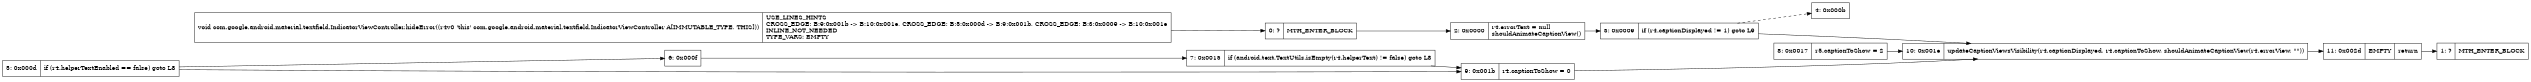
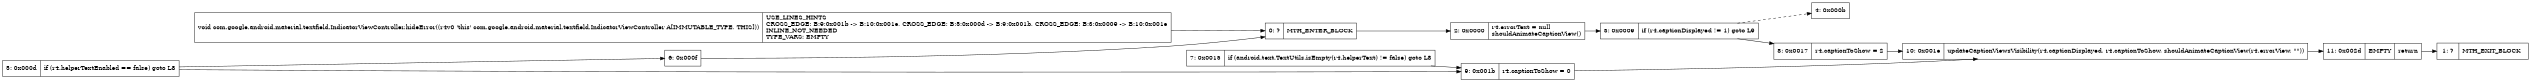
(1862, 38) -> (1753, 41)
(1849, 51) -> (1849, 51)
(2492, 51) -> (2492, 51)
(942, 58) -> (981, 55)
